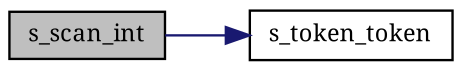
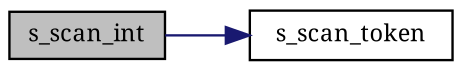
(351, 35) -> (351, 35)
